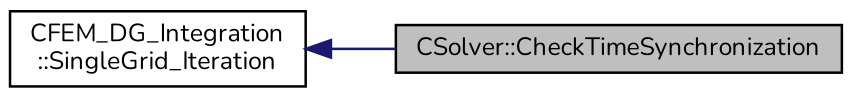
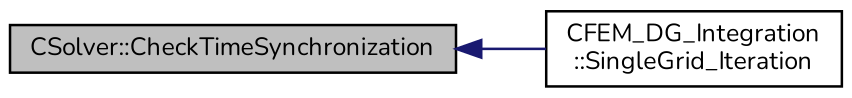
(363, 49) -> (514, 49)
